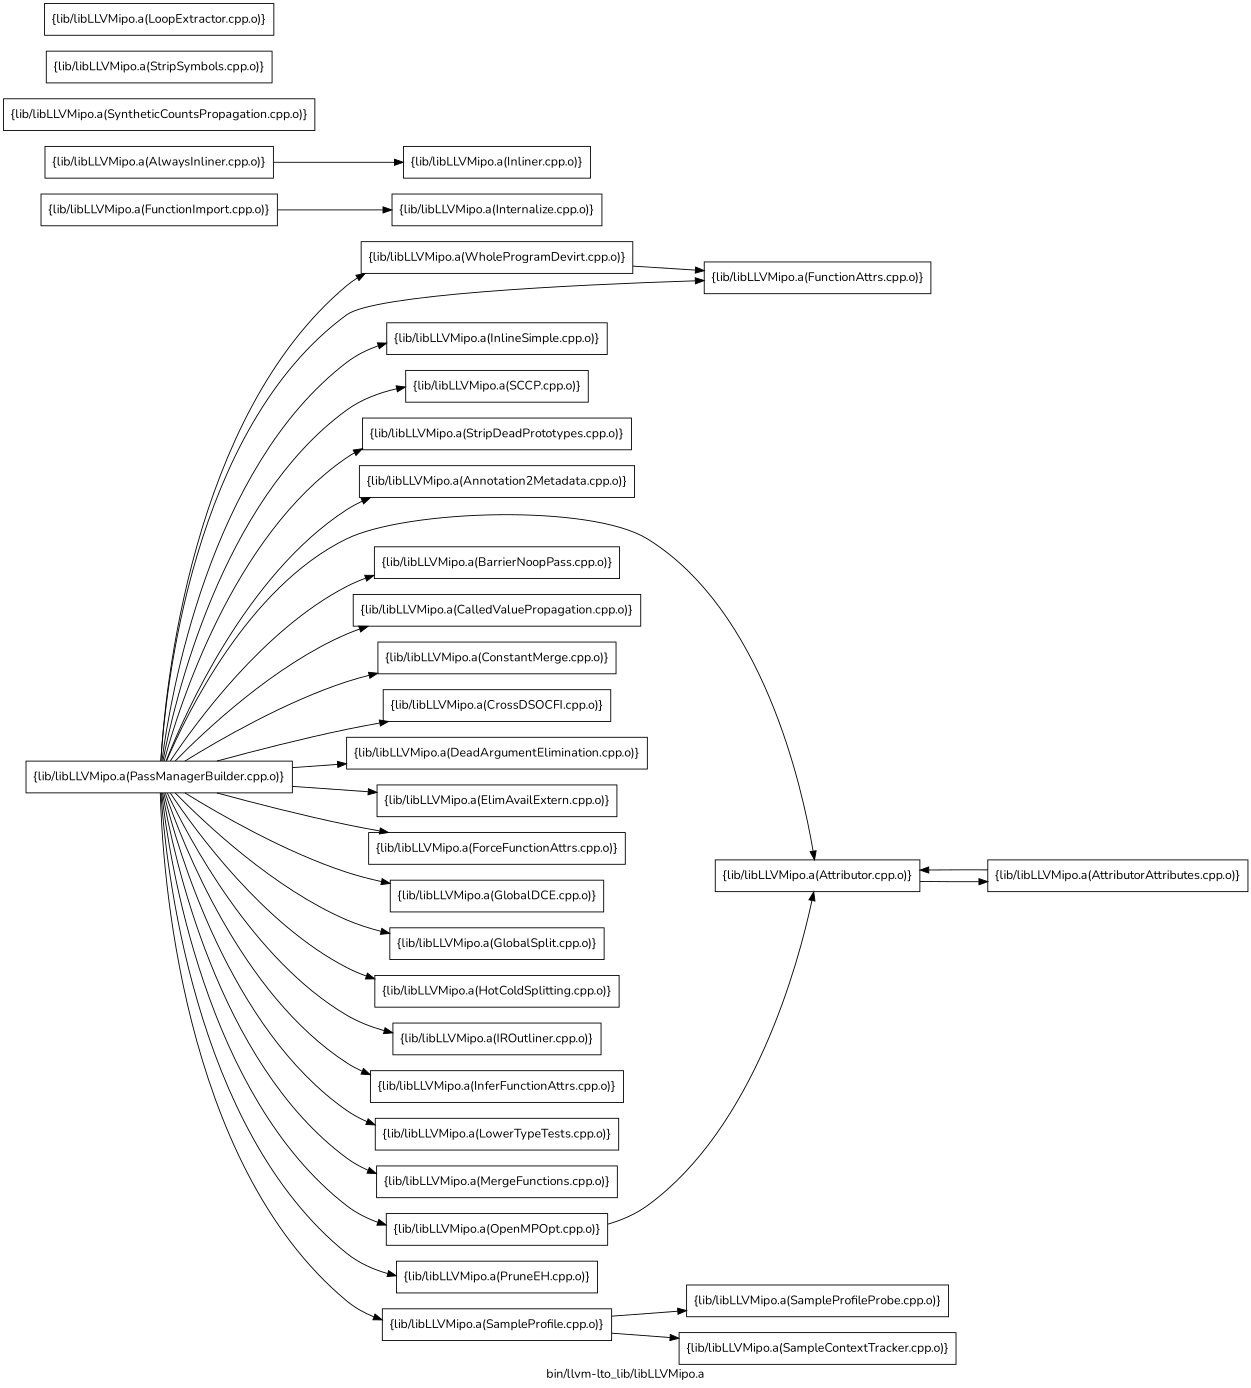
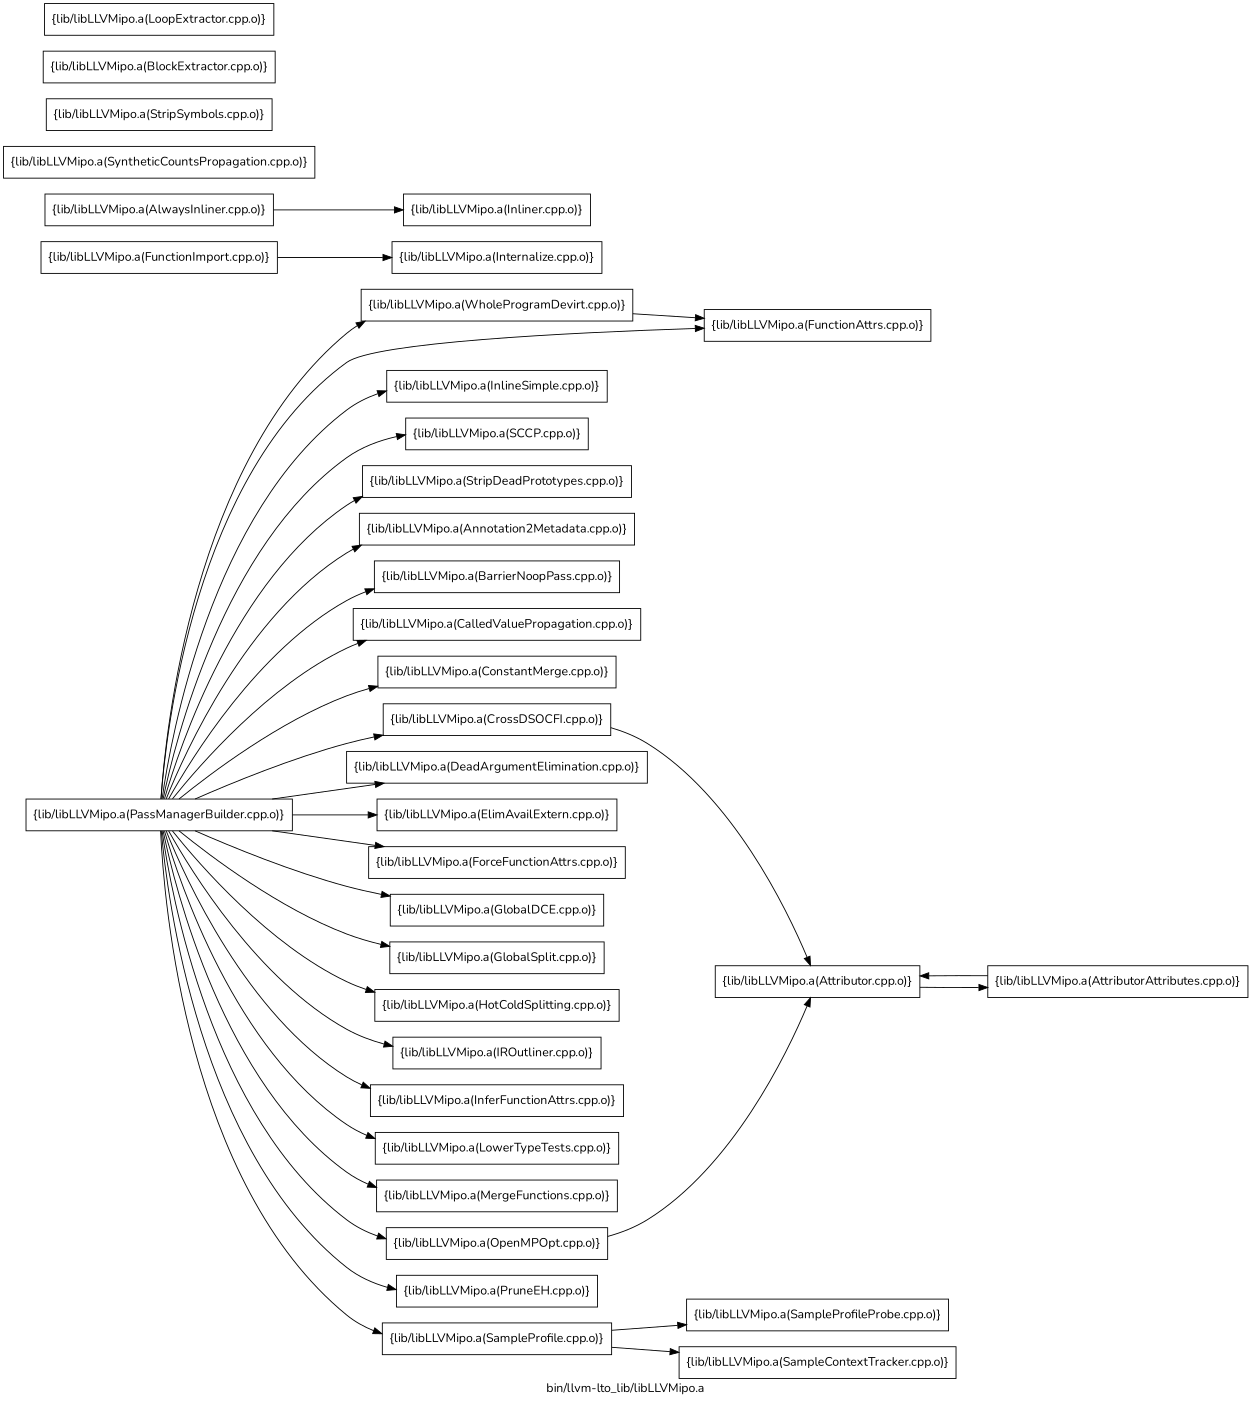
none -> (159, 67)
(533, 516) -> (731, 823)
